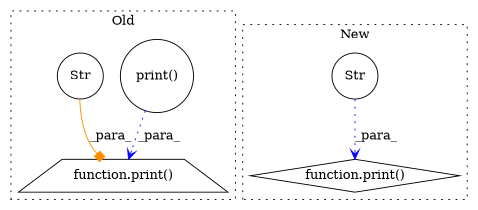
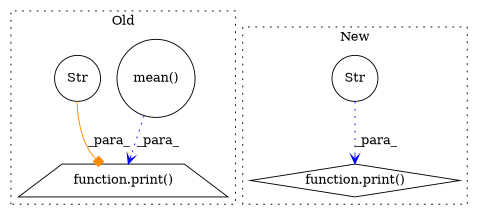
(157, 76) -> (156, 78)
